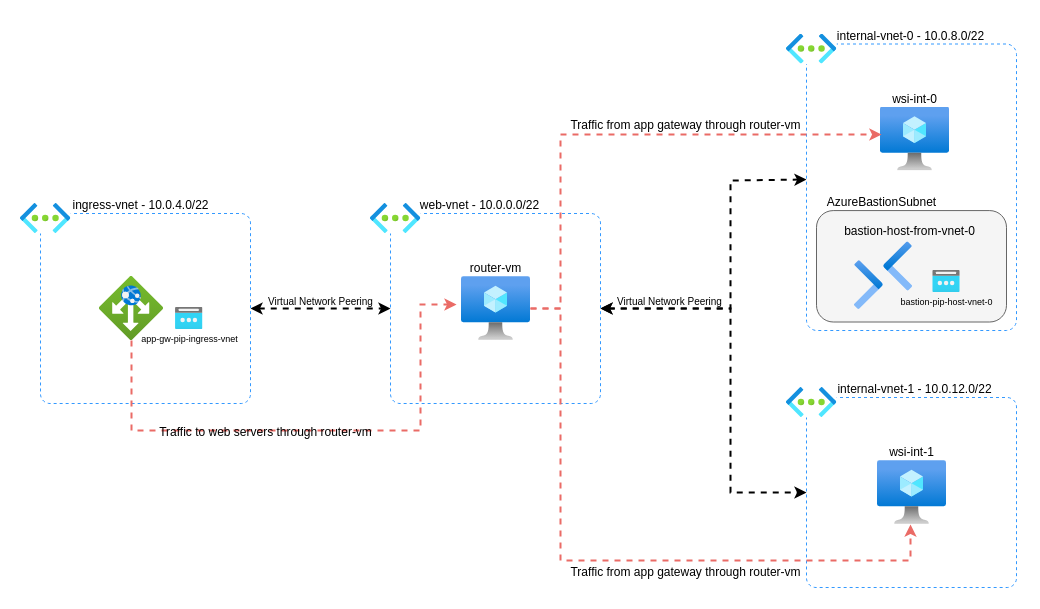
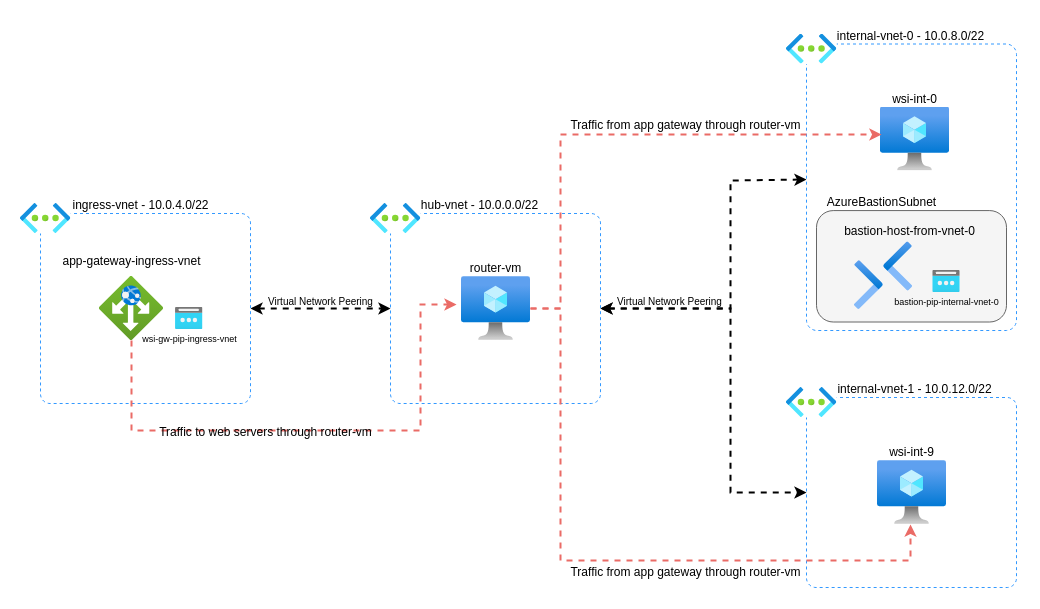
(480, 206) -> (480, 206)
none -> (132, 262)
(947, 303) -> (947, 303)
(190, 340) -> (190, 340)
(912, 453) -> (912, 453)
